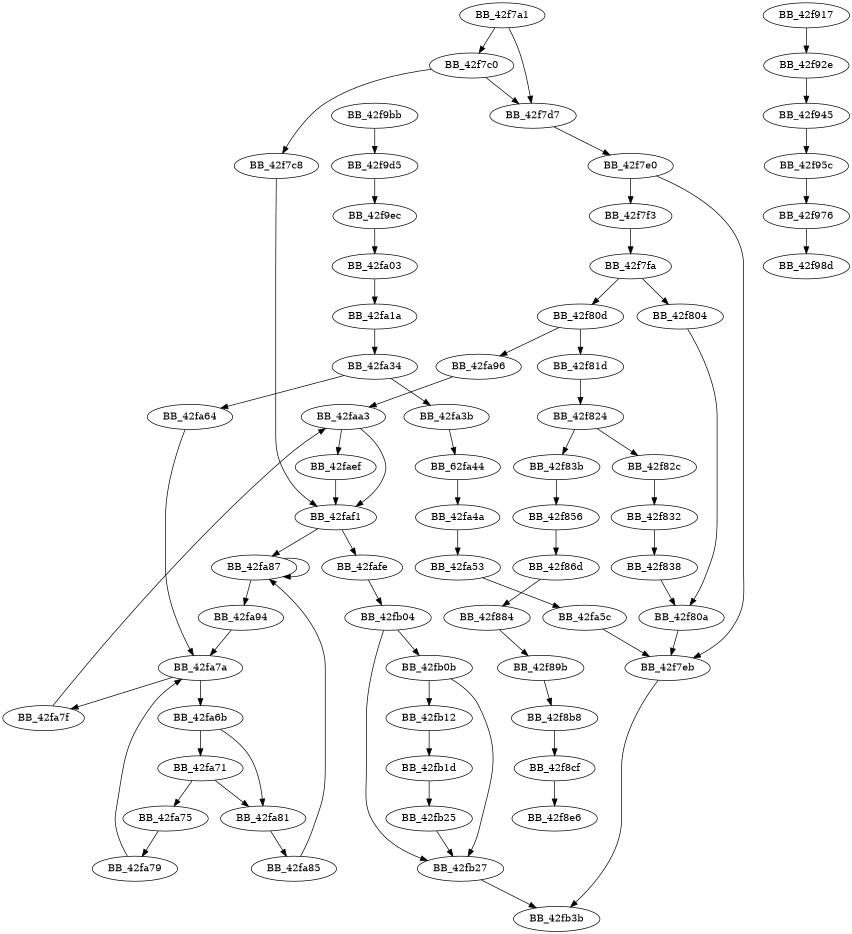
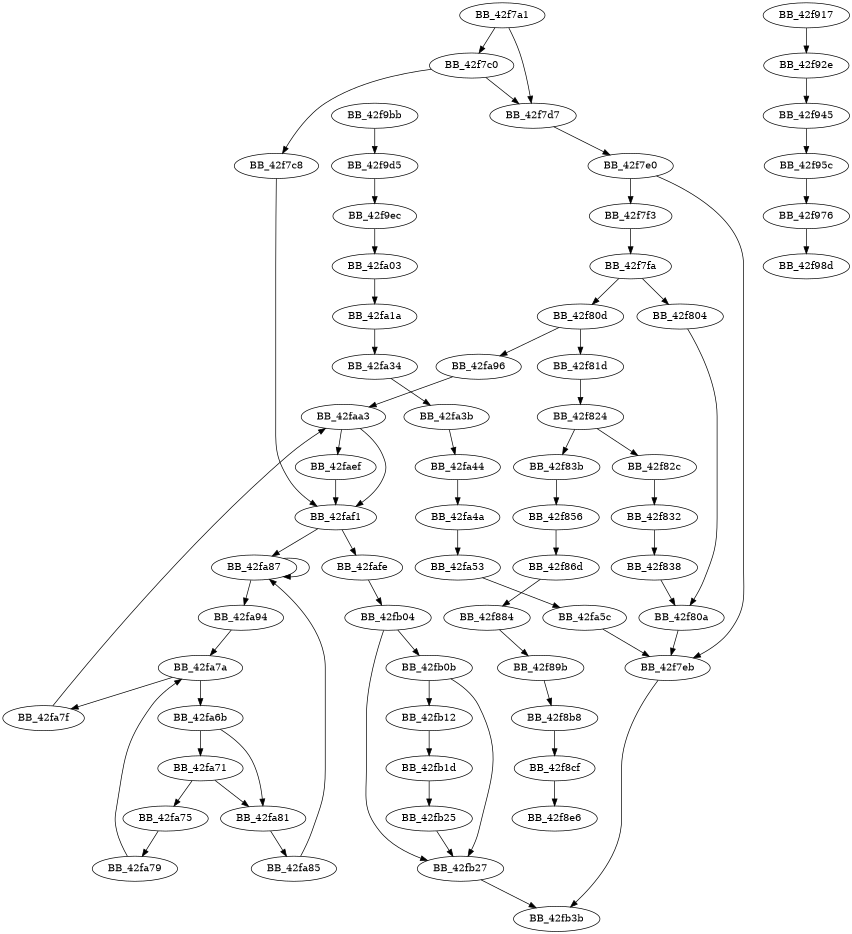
(190, 417) -> none
(458, 467) -> (458, 467)
